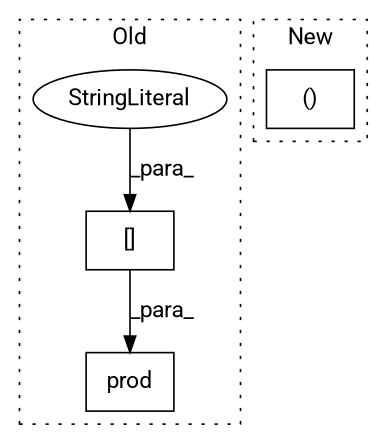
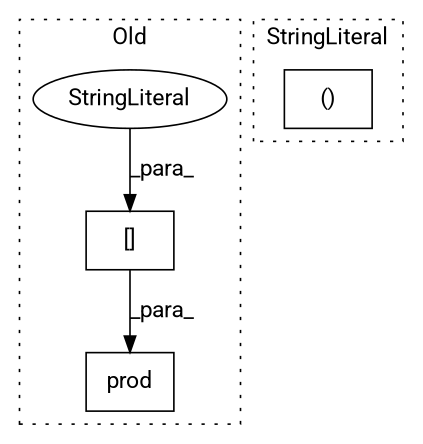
(310, 38) -> (328, 38)
